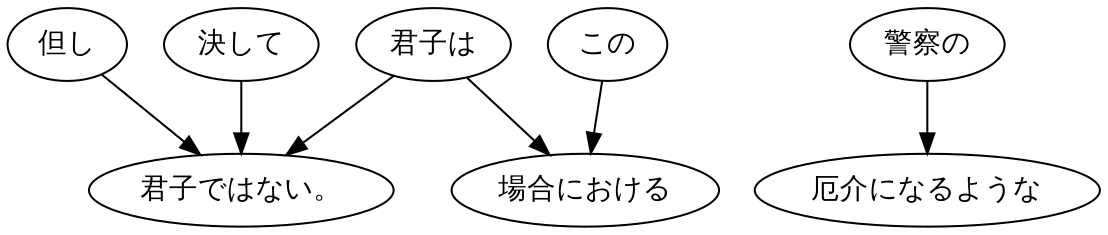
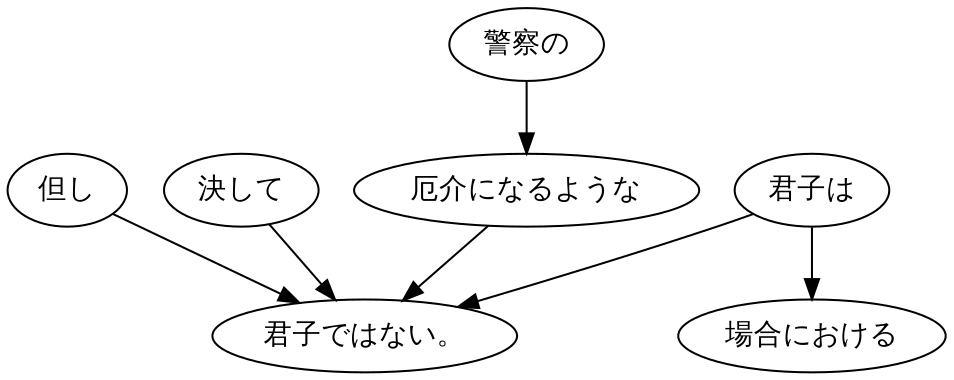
(608, 45) -> none
none -> (453, 257)
